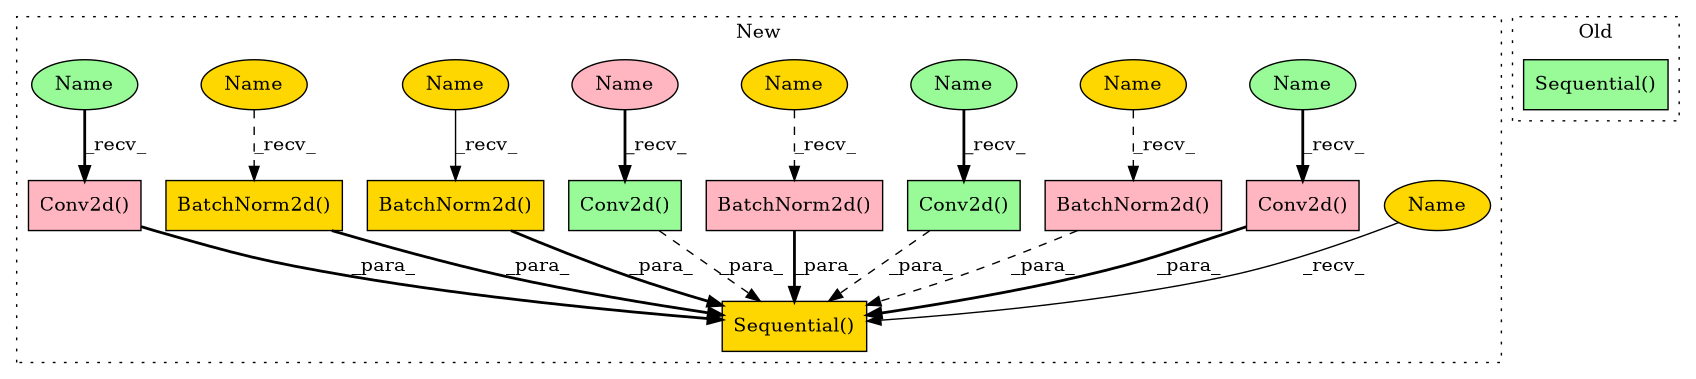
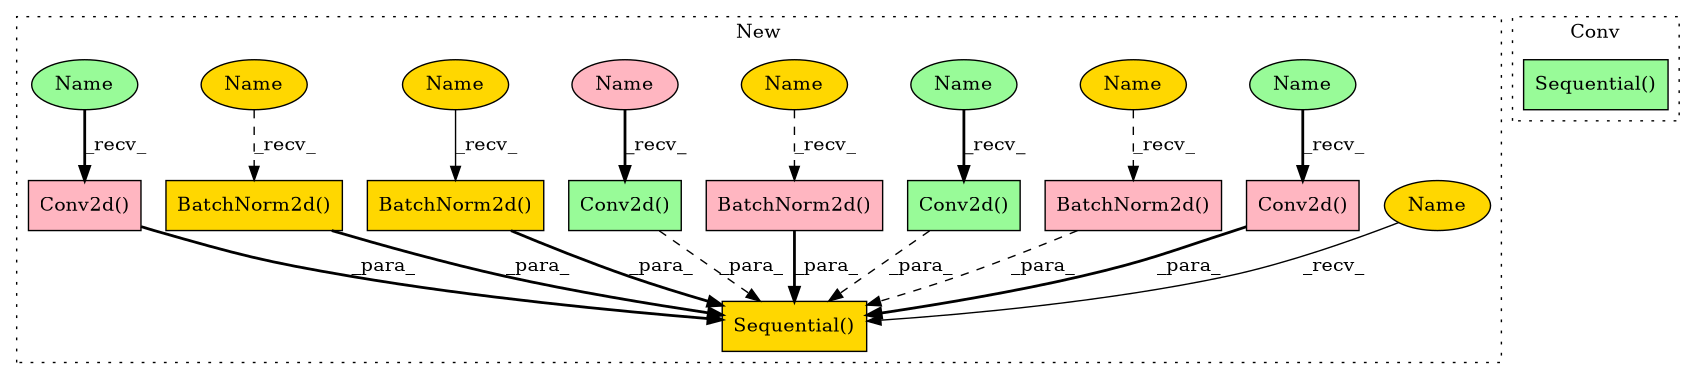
(1596, 33) -> (1596, 33)
